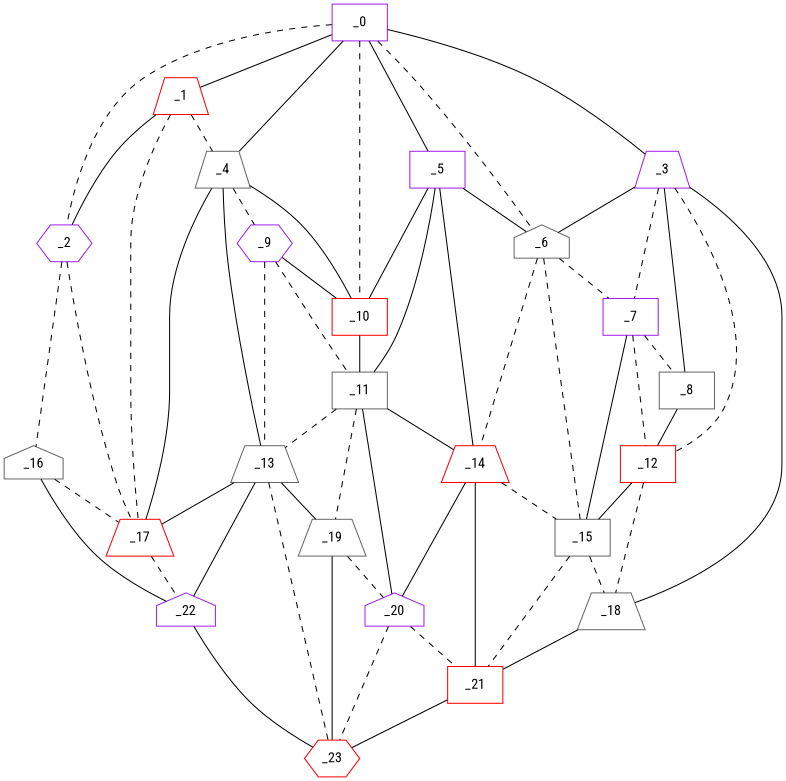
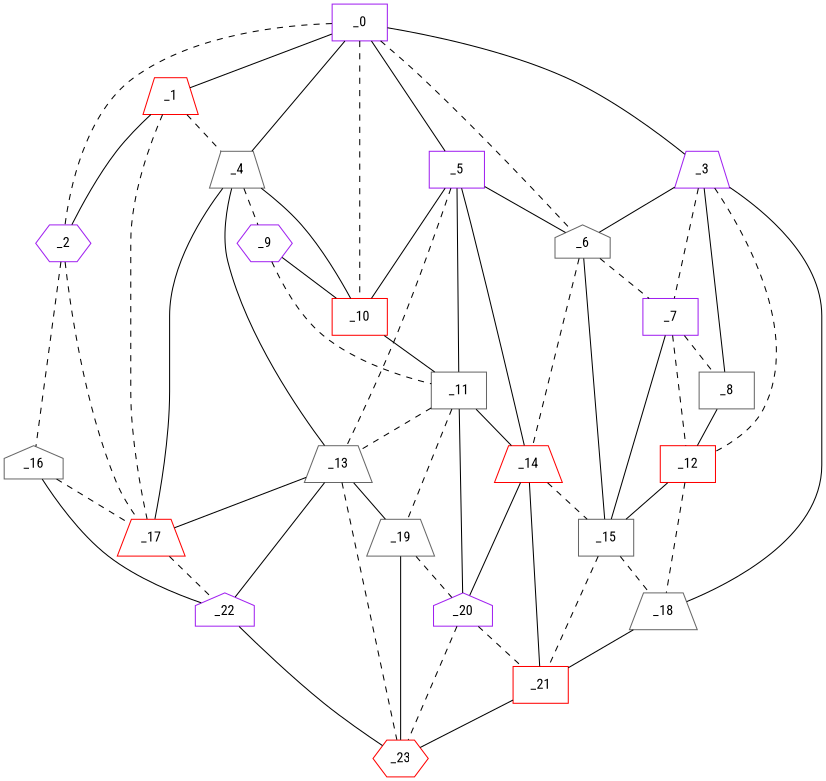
(265, 354) -> (403, 319)
(562, 389) -> (594, 389)
